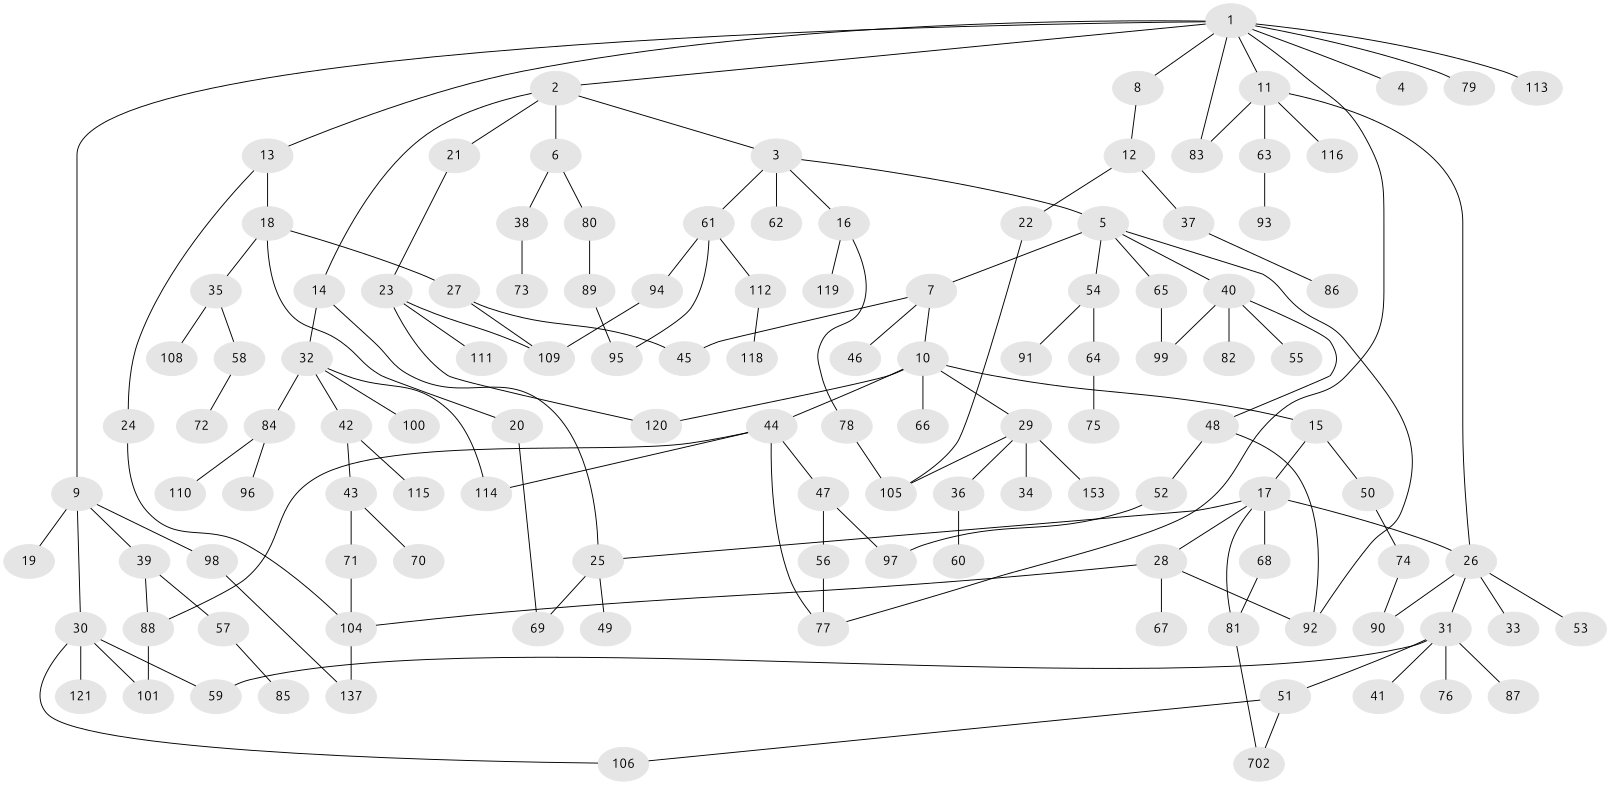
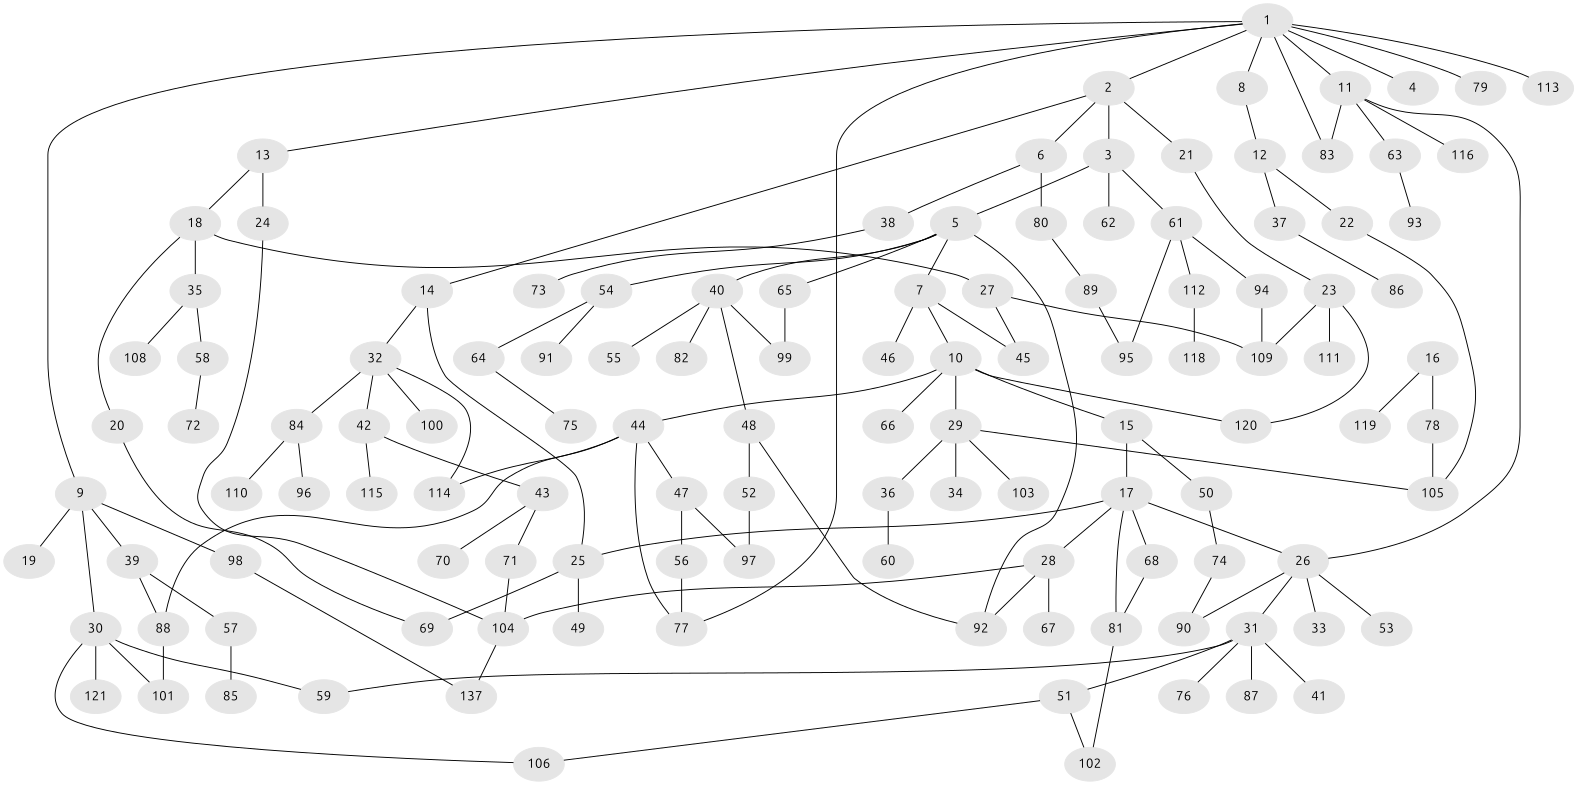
(810, 190) -> none
(1094, 494) -> (1023, 494)
(1259, 764) -> (1090, 764)
